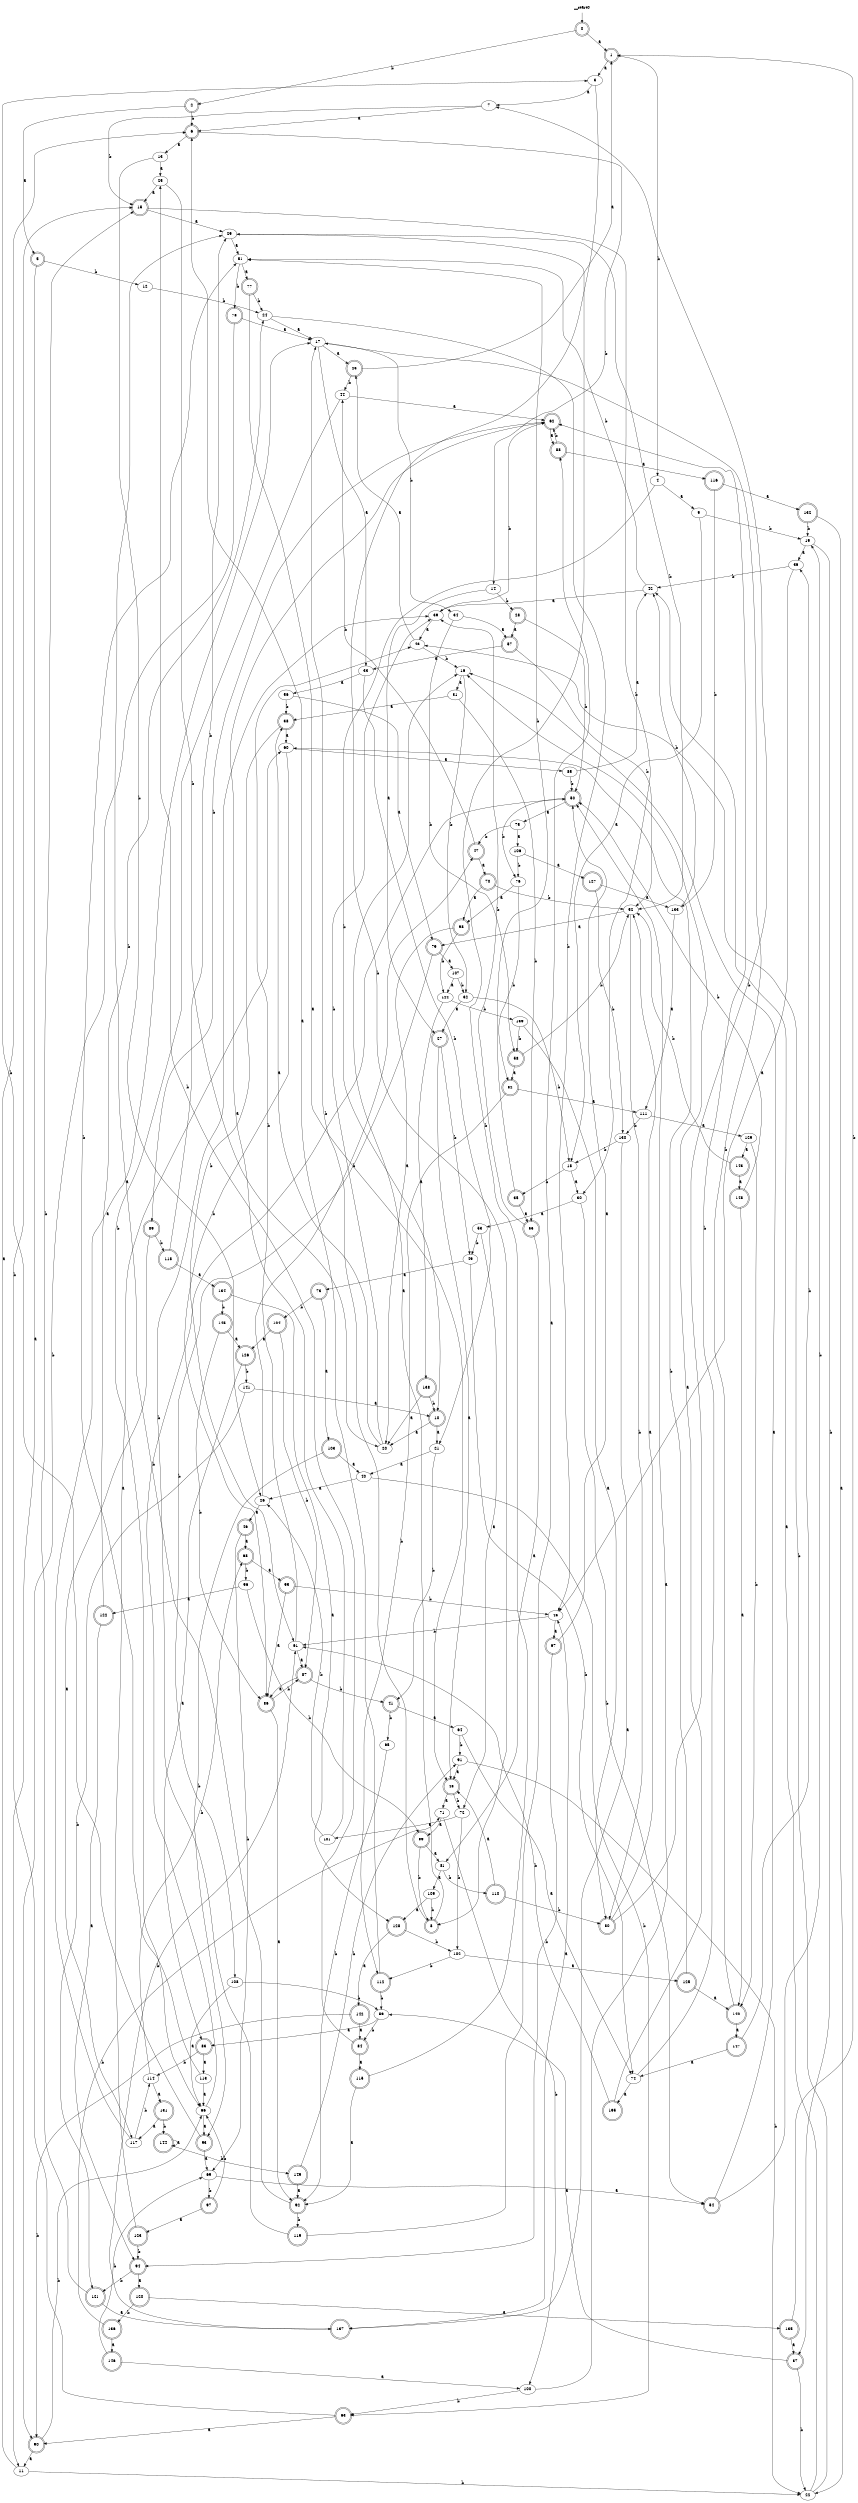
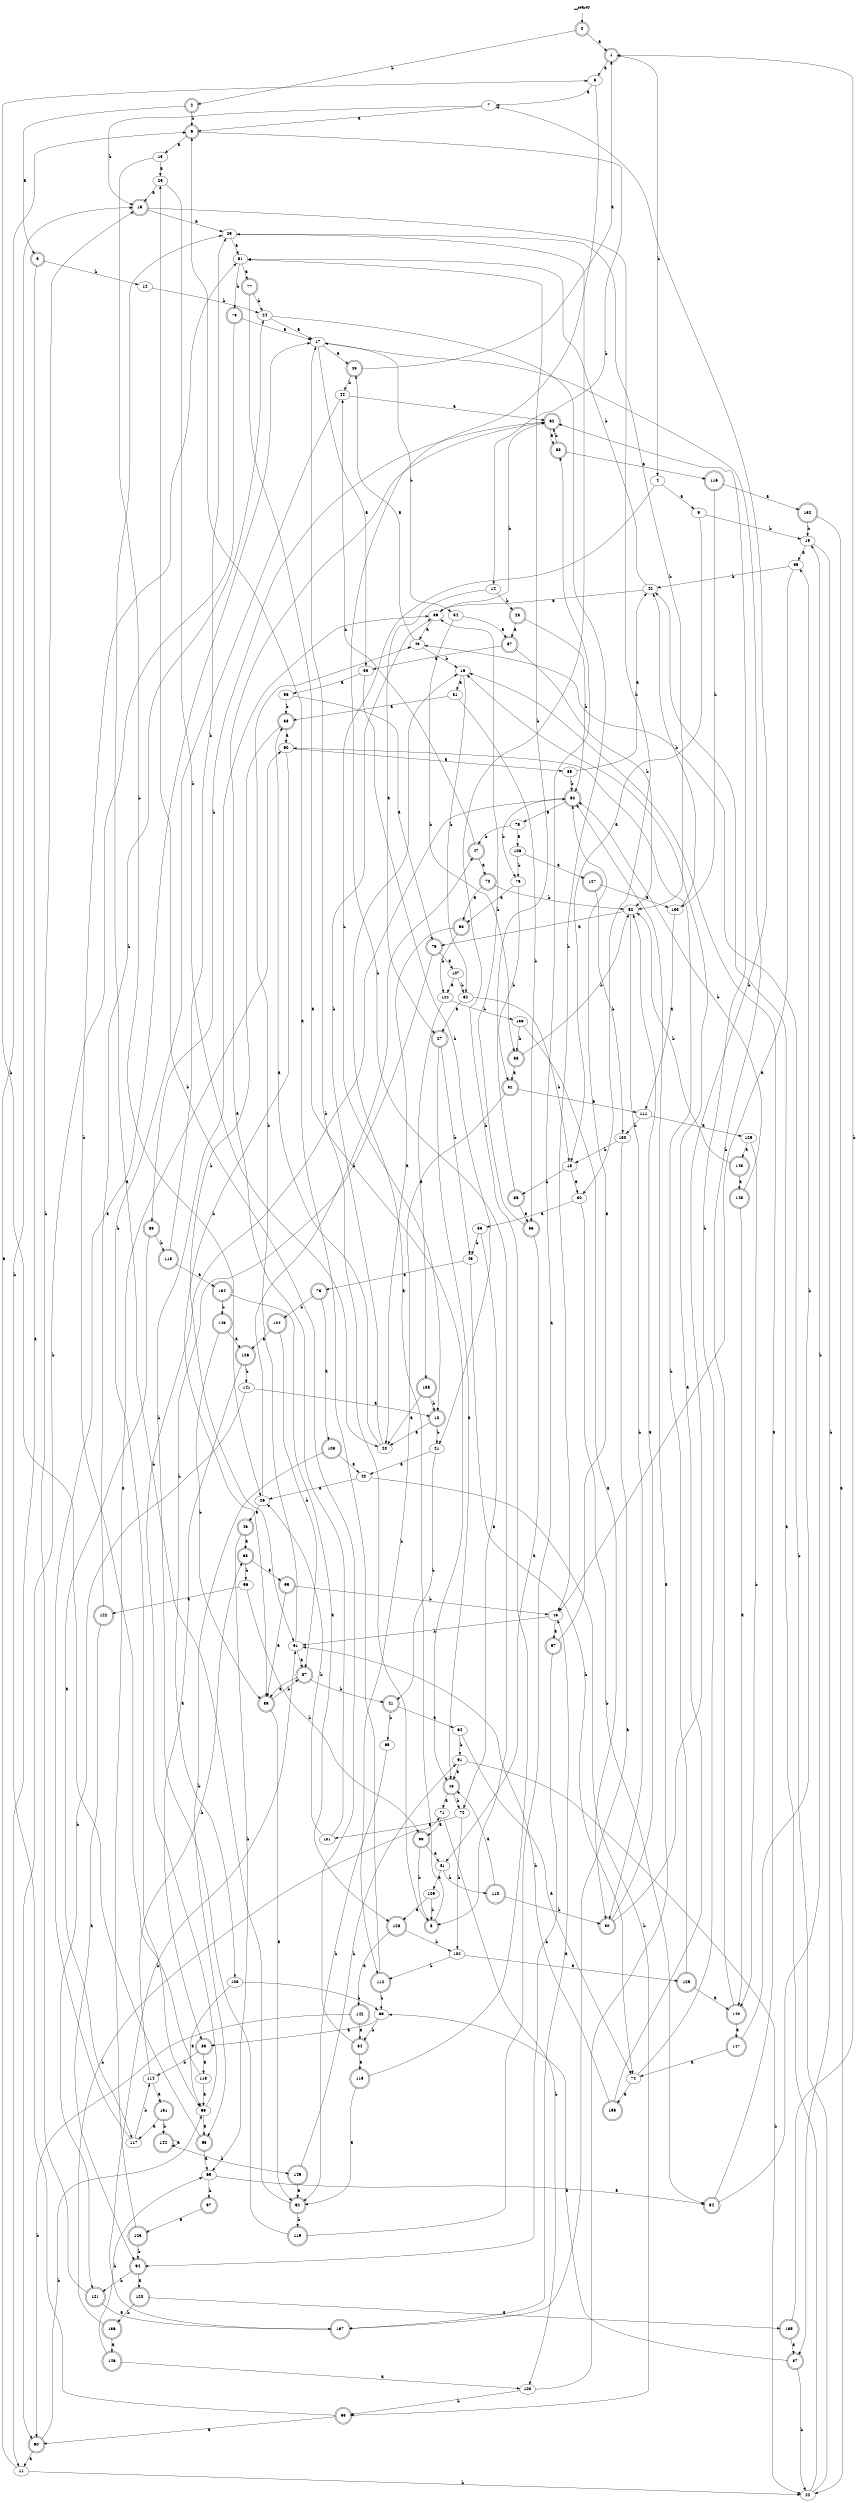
(438, 1433) -> (438, 1433)
(223, 2154) -> none
